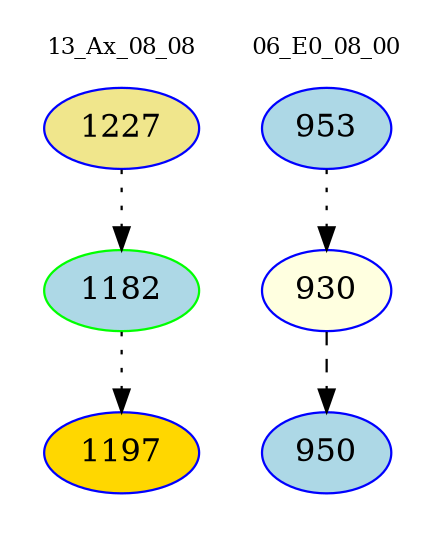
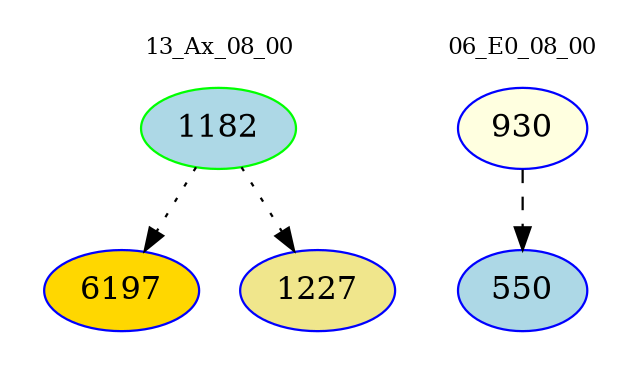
(122, 48) -> (220, 48)
(327, 128) -> none
(122, 198) -> (262, 199)
(122, 453) -> (122, 291)
(327, 453) -> (523, 291)
